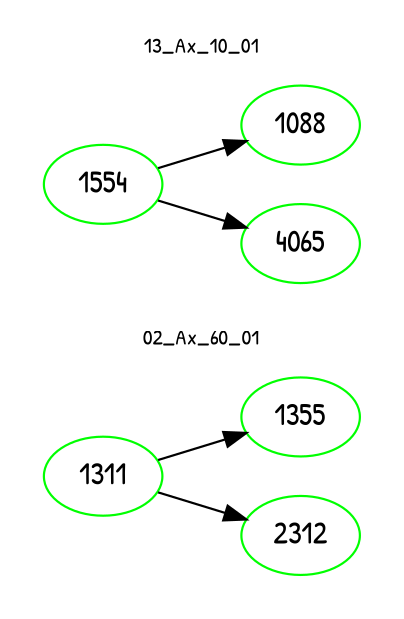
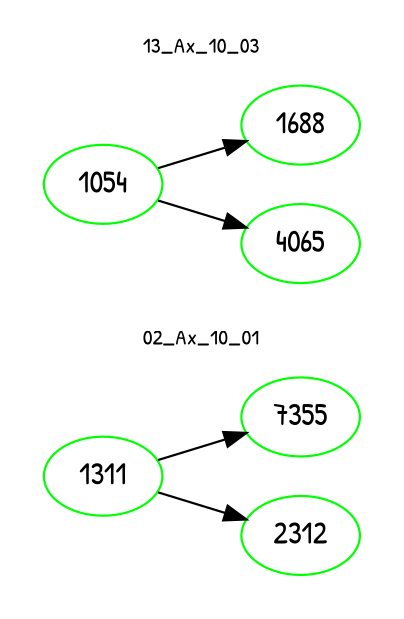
(202, 47) -> (202, 47)
(301, 125) -> (301, 125)
(103, 184) -> (103, 184)
(202, 339) -> (202, 339)
(301, 417) -> (301, 417)
